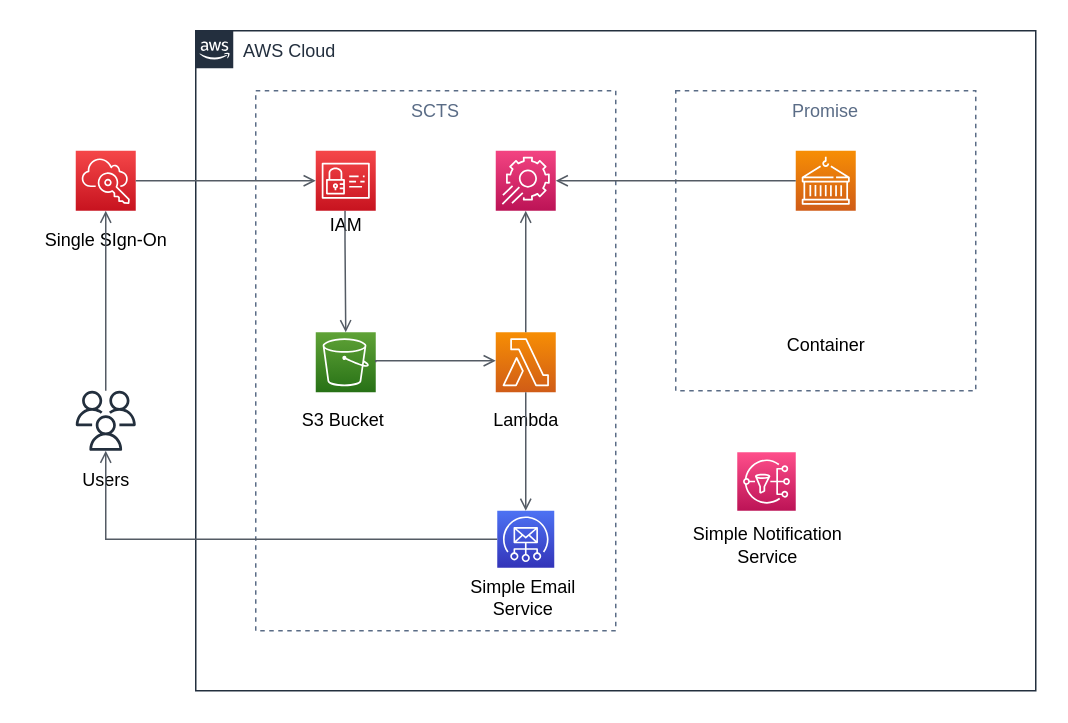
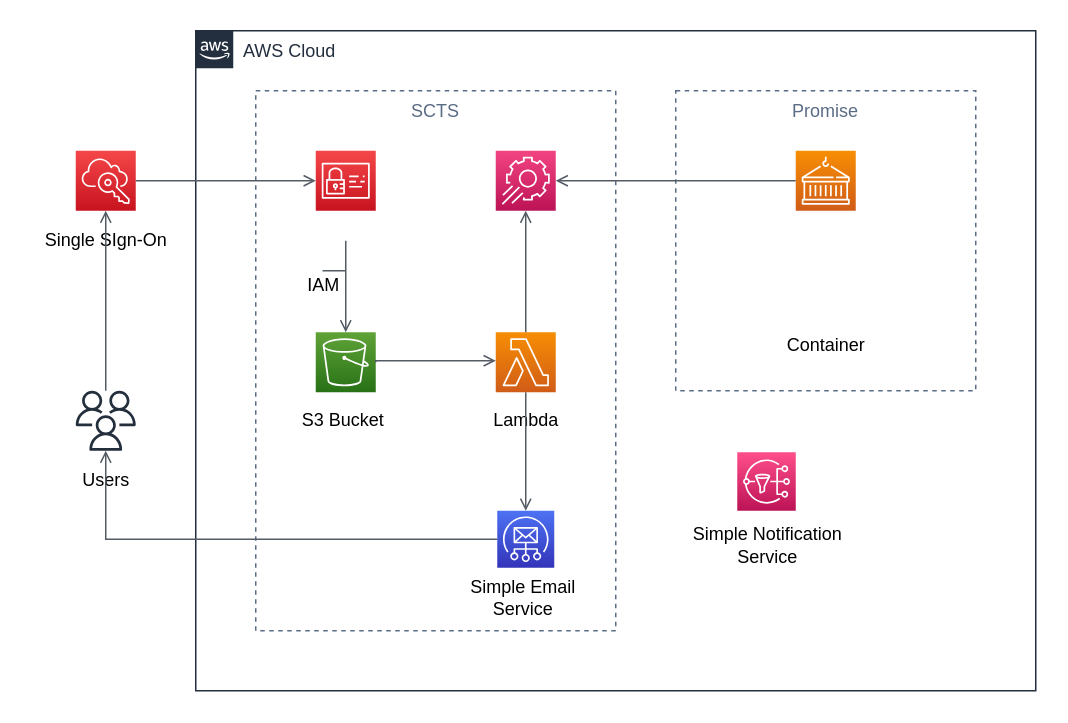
(346, 226) -> (323, 286)
